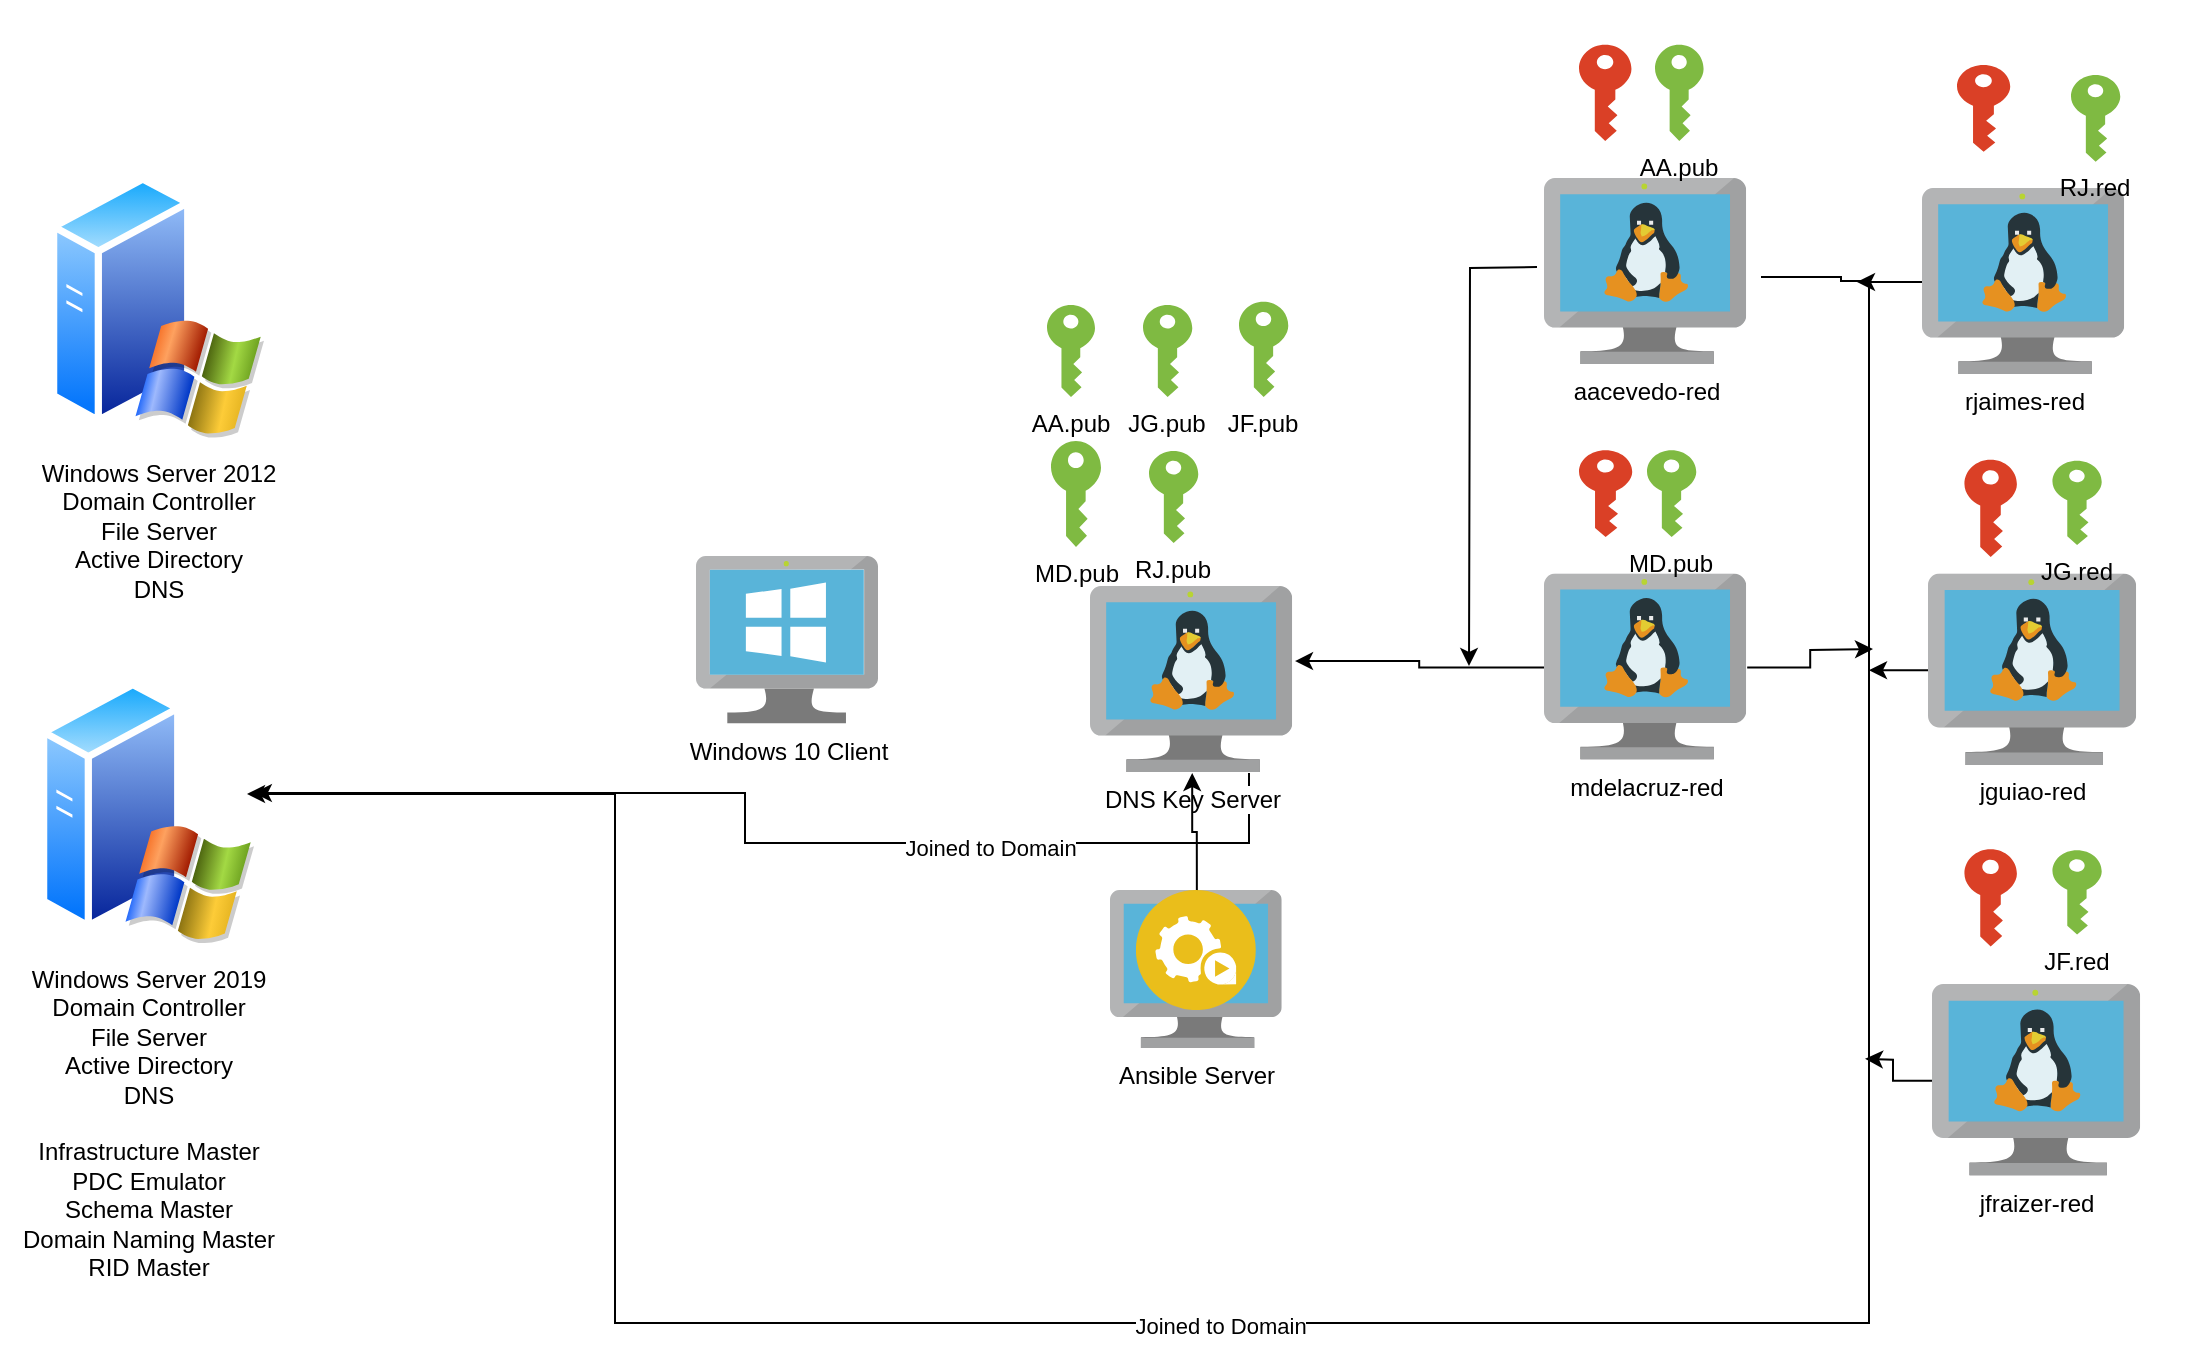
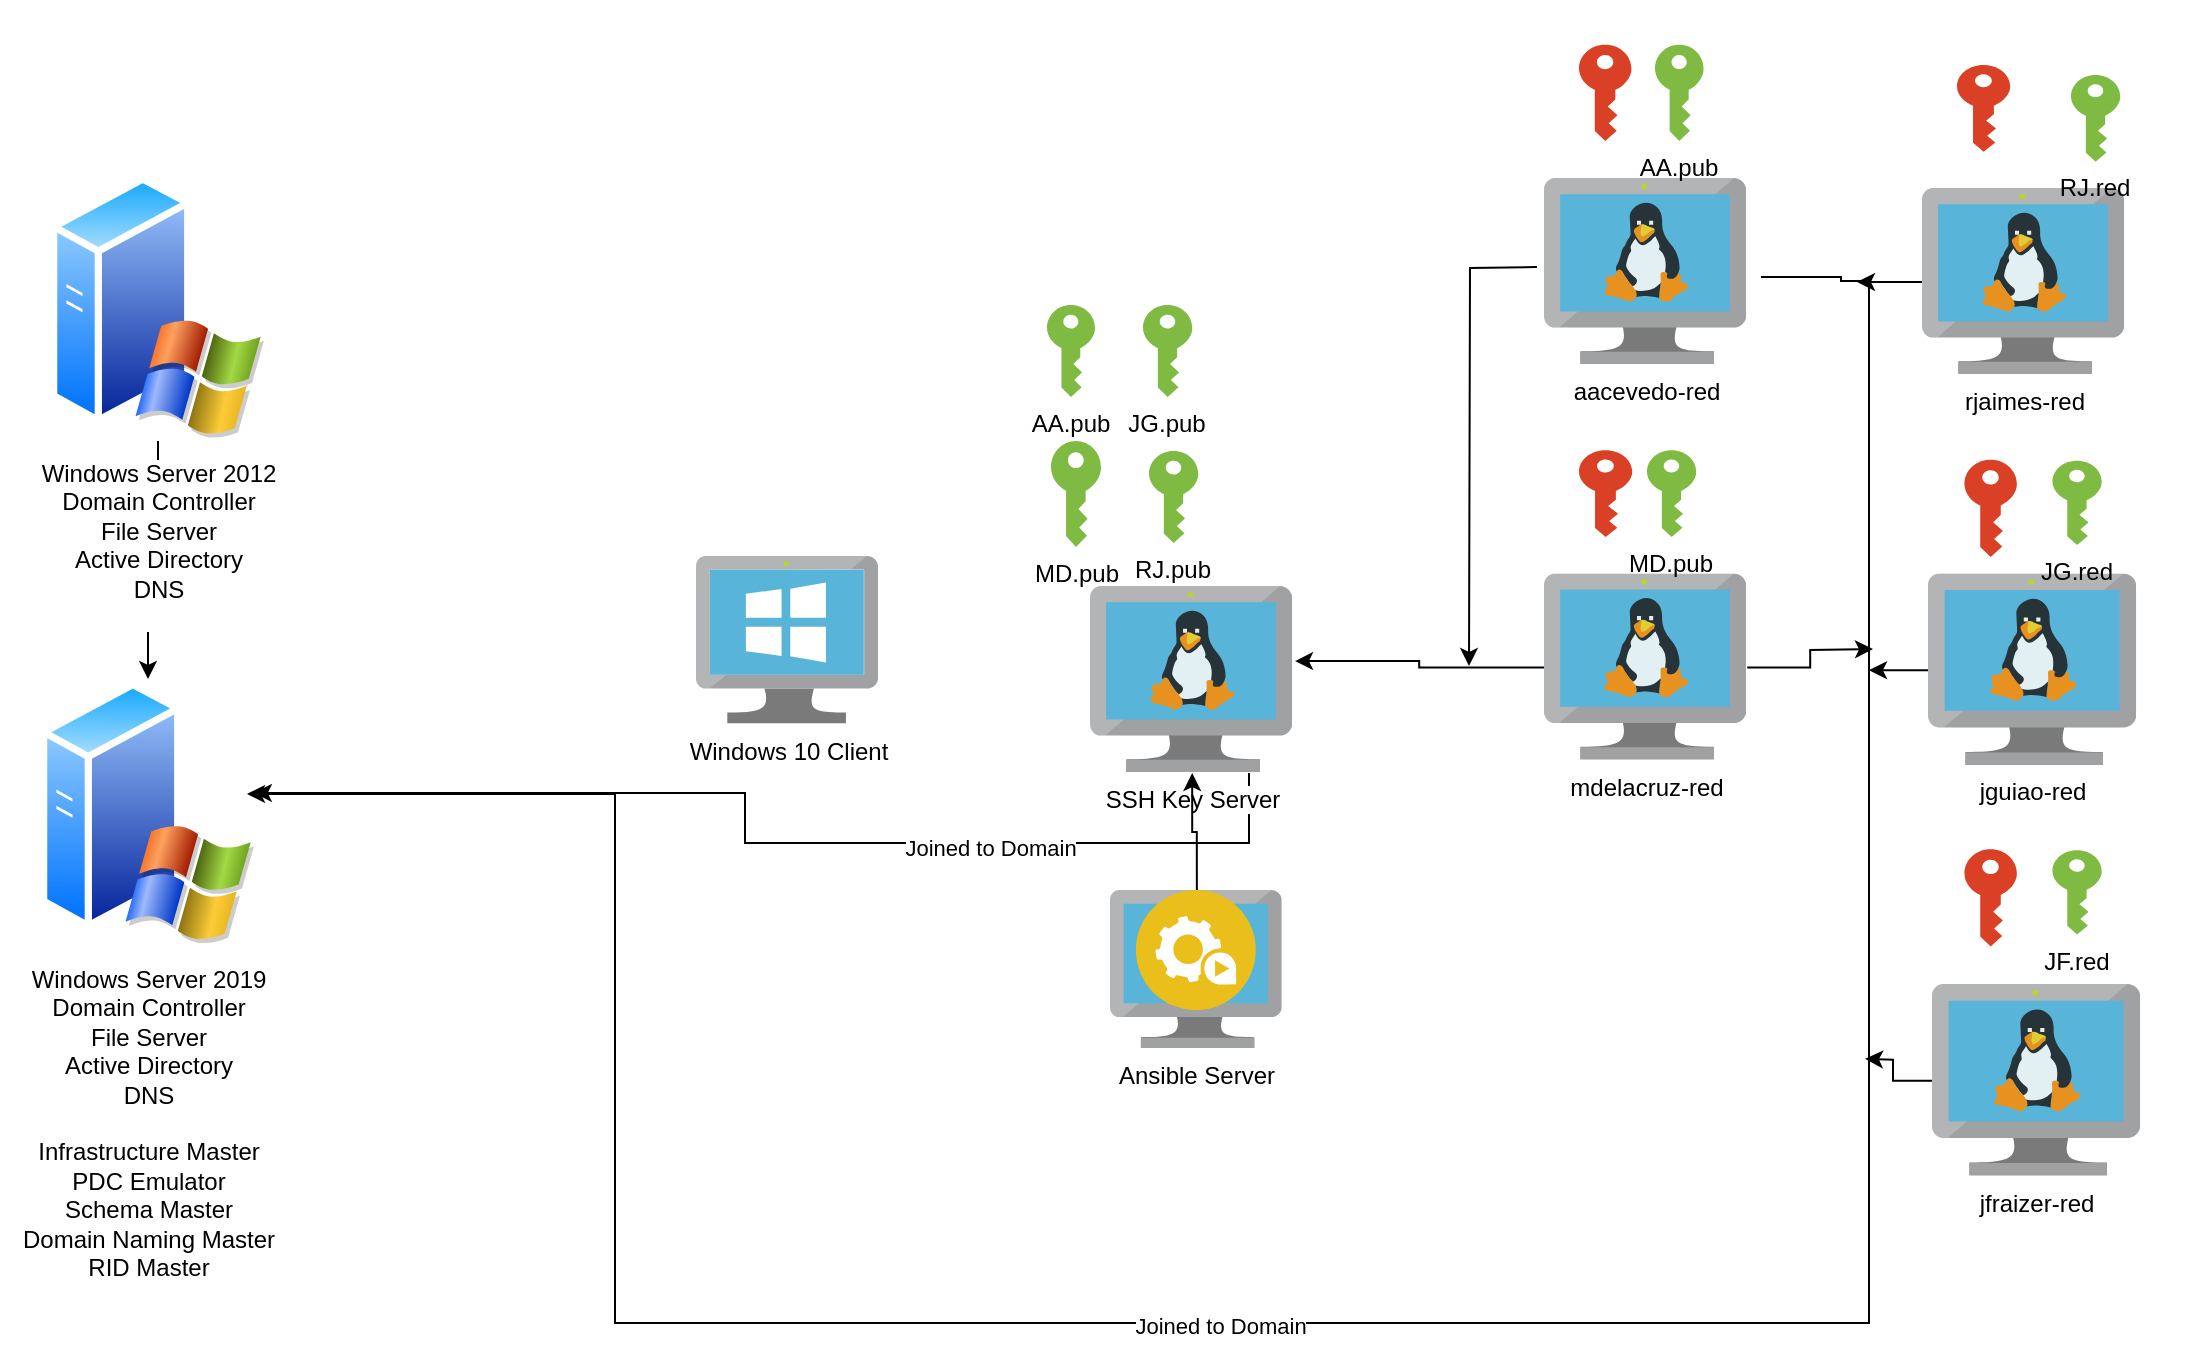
(1264, 349) -> none
none -> (148, 648)
(1194, 801) -> (1194, 801)
